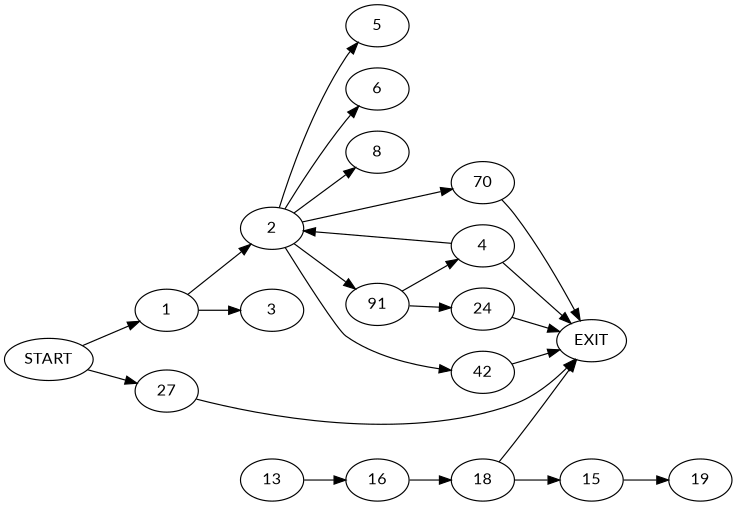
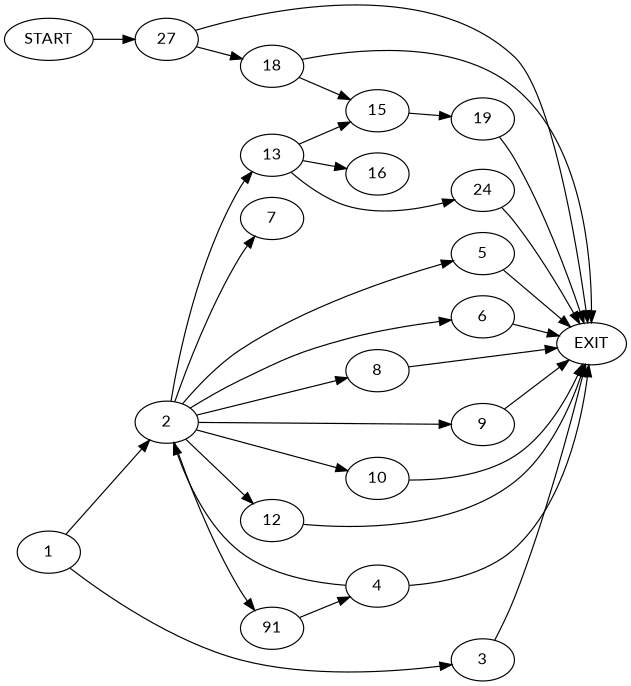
none -> (319, 135)
(483, 183) -> (377, 478)
none -> (272, 218)
none -> (546, 222)
none -> (198, 288)
none -> (532, 295)
(424, 306) -> (362, 209)
none -> (530, 329)
(106, 336) -> none
none -> (477, 358)
(483, 372) -> (272, 521)
none -> (483, 425)
(424, 480) -> (214, 51)
none -> (536, 537)
